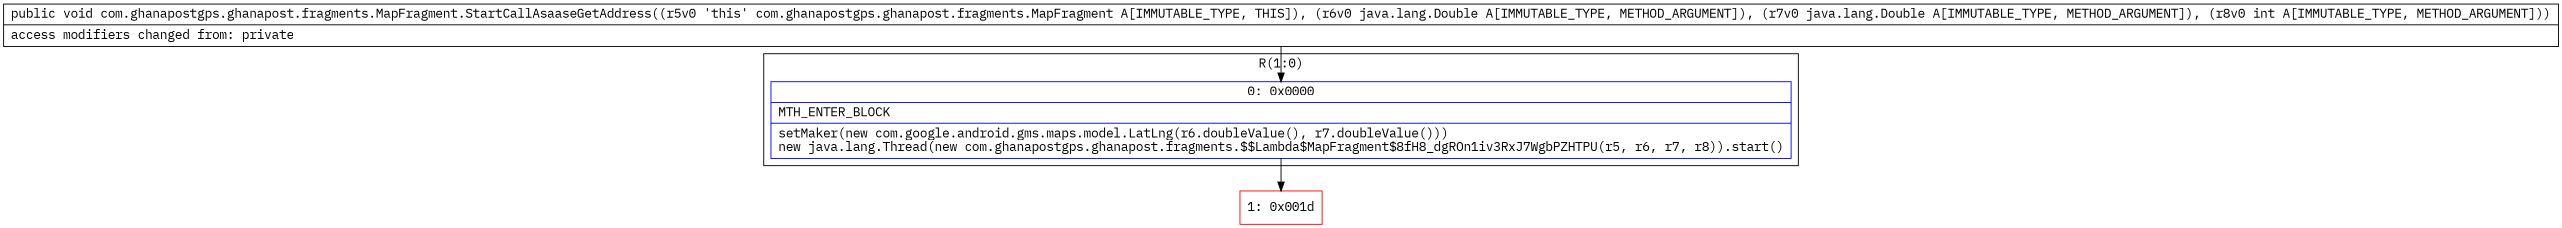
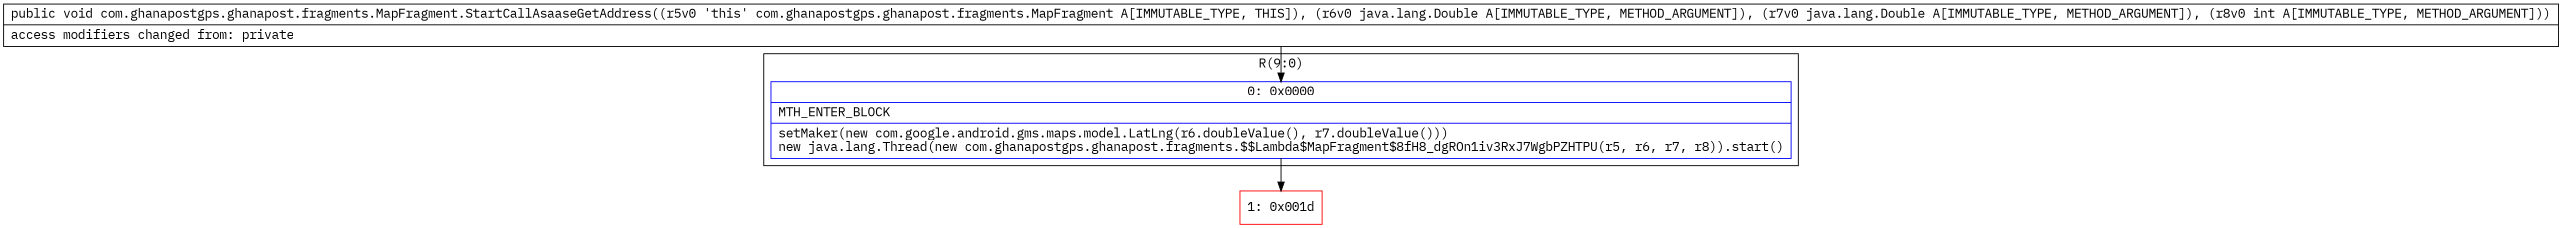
(1281, 64) -> (1281, 64)
